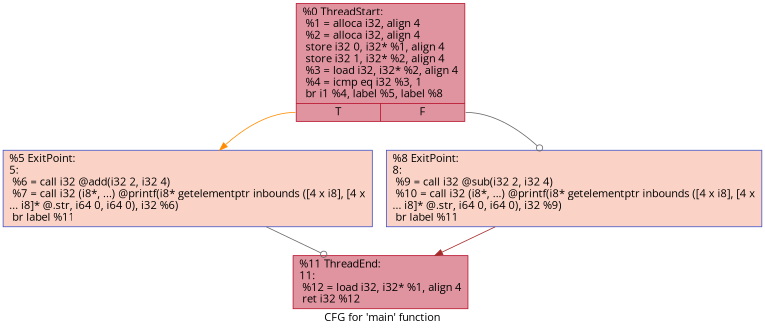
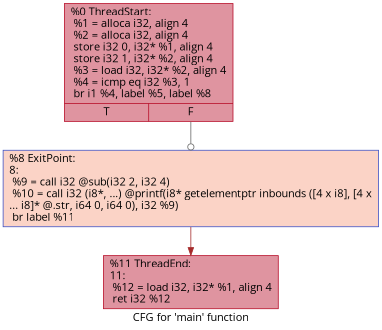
(188, 189) -> none
